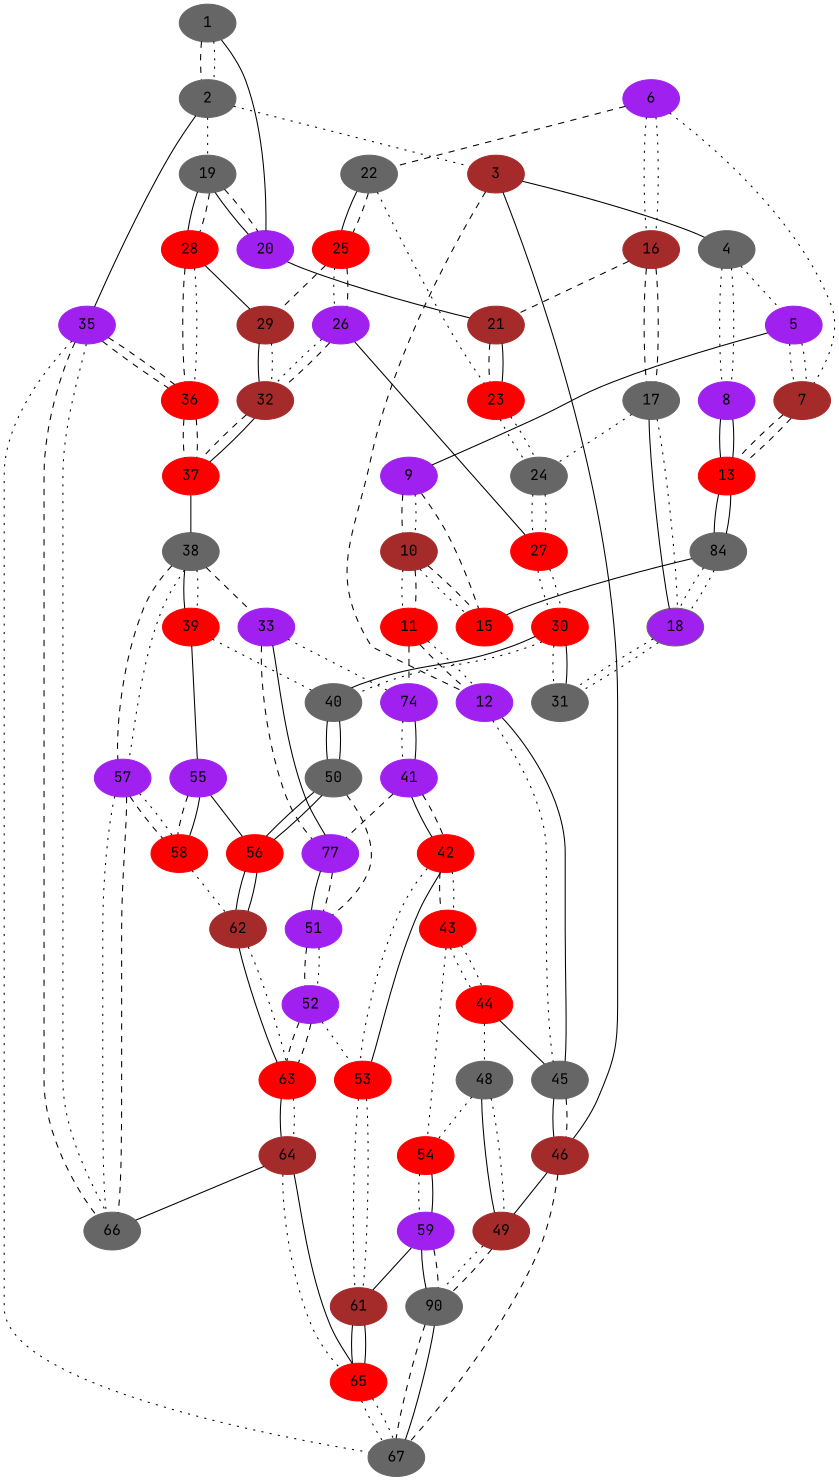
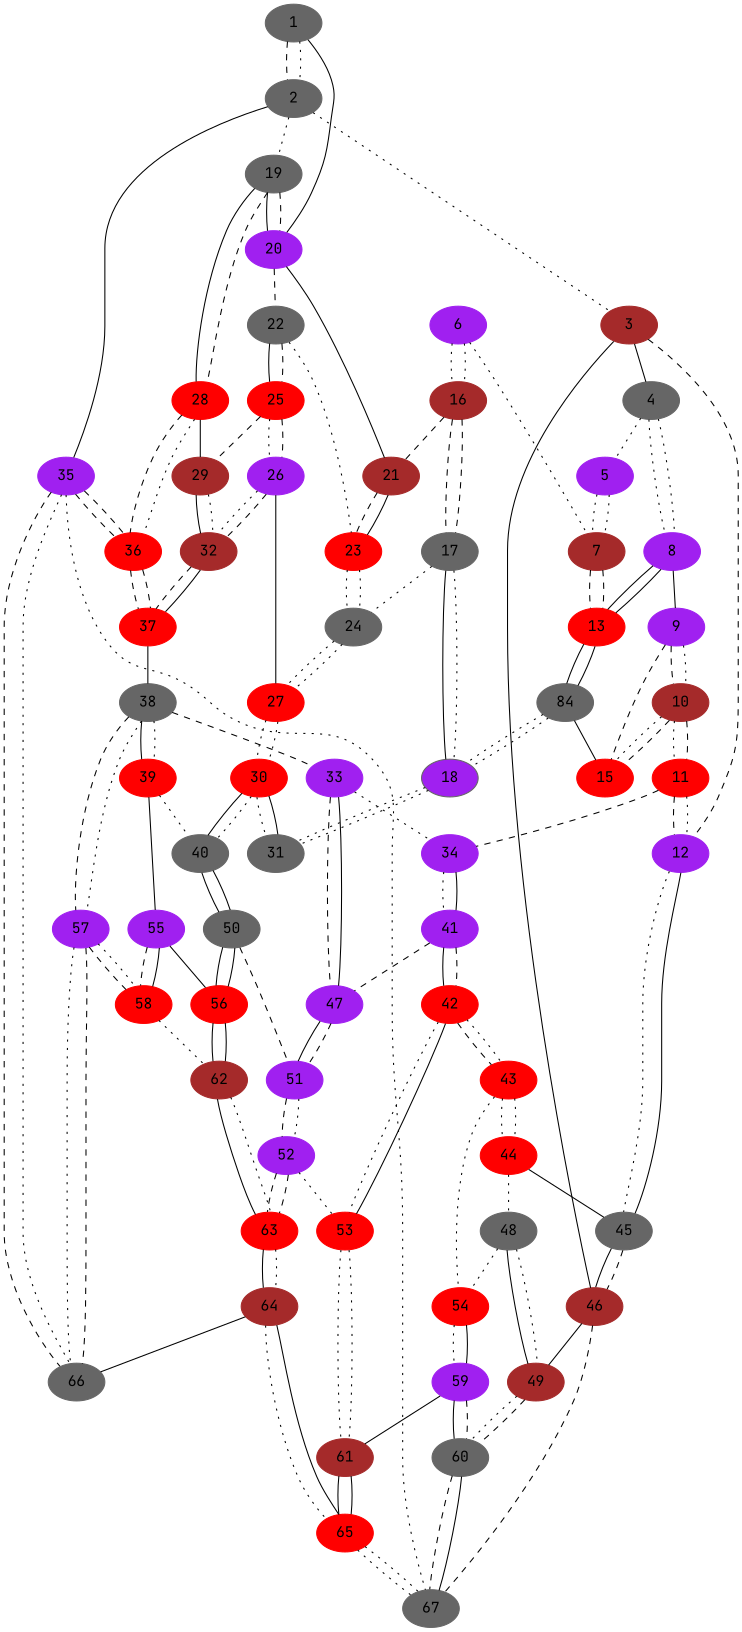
(510, 136) -> (275, 287)
(596, 389) -> (674, 589)
(409, 703) -> (450, 854)
(330, 854) -> (335, 1005)
(434, 1307) -> (460, 1458)
